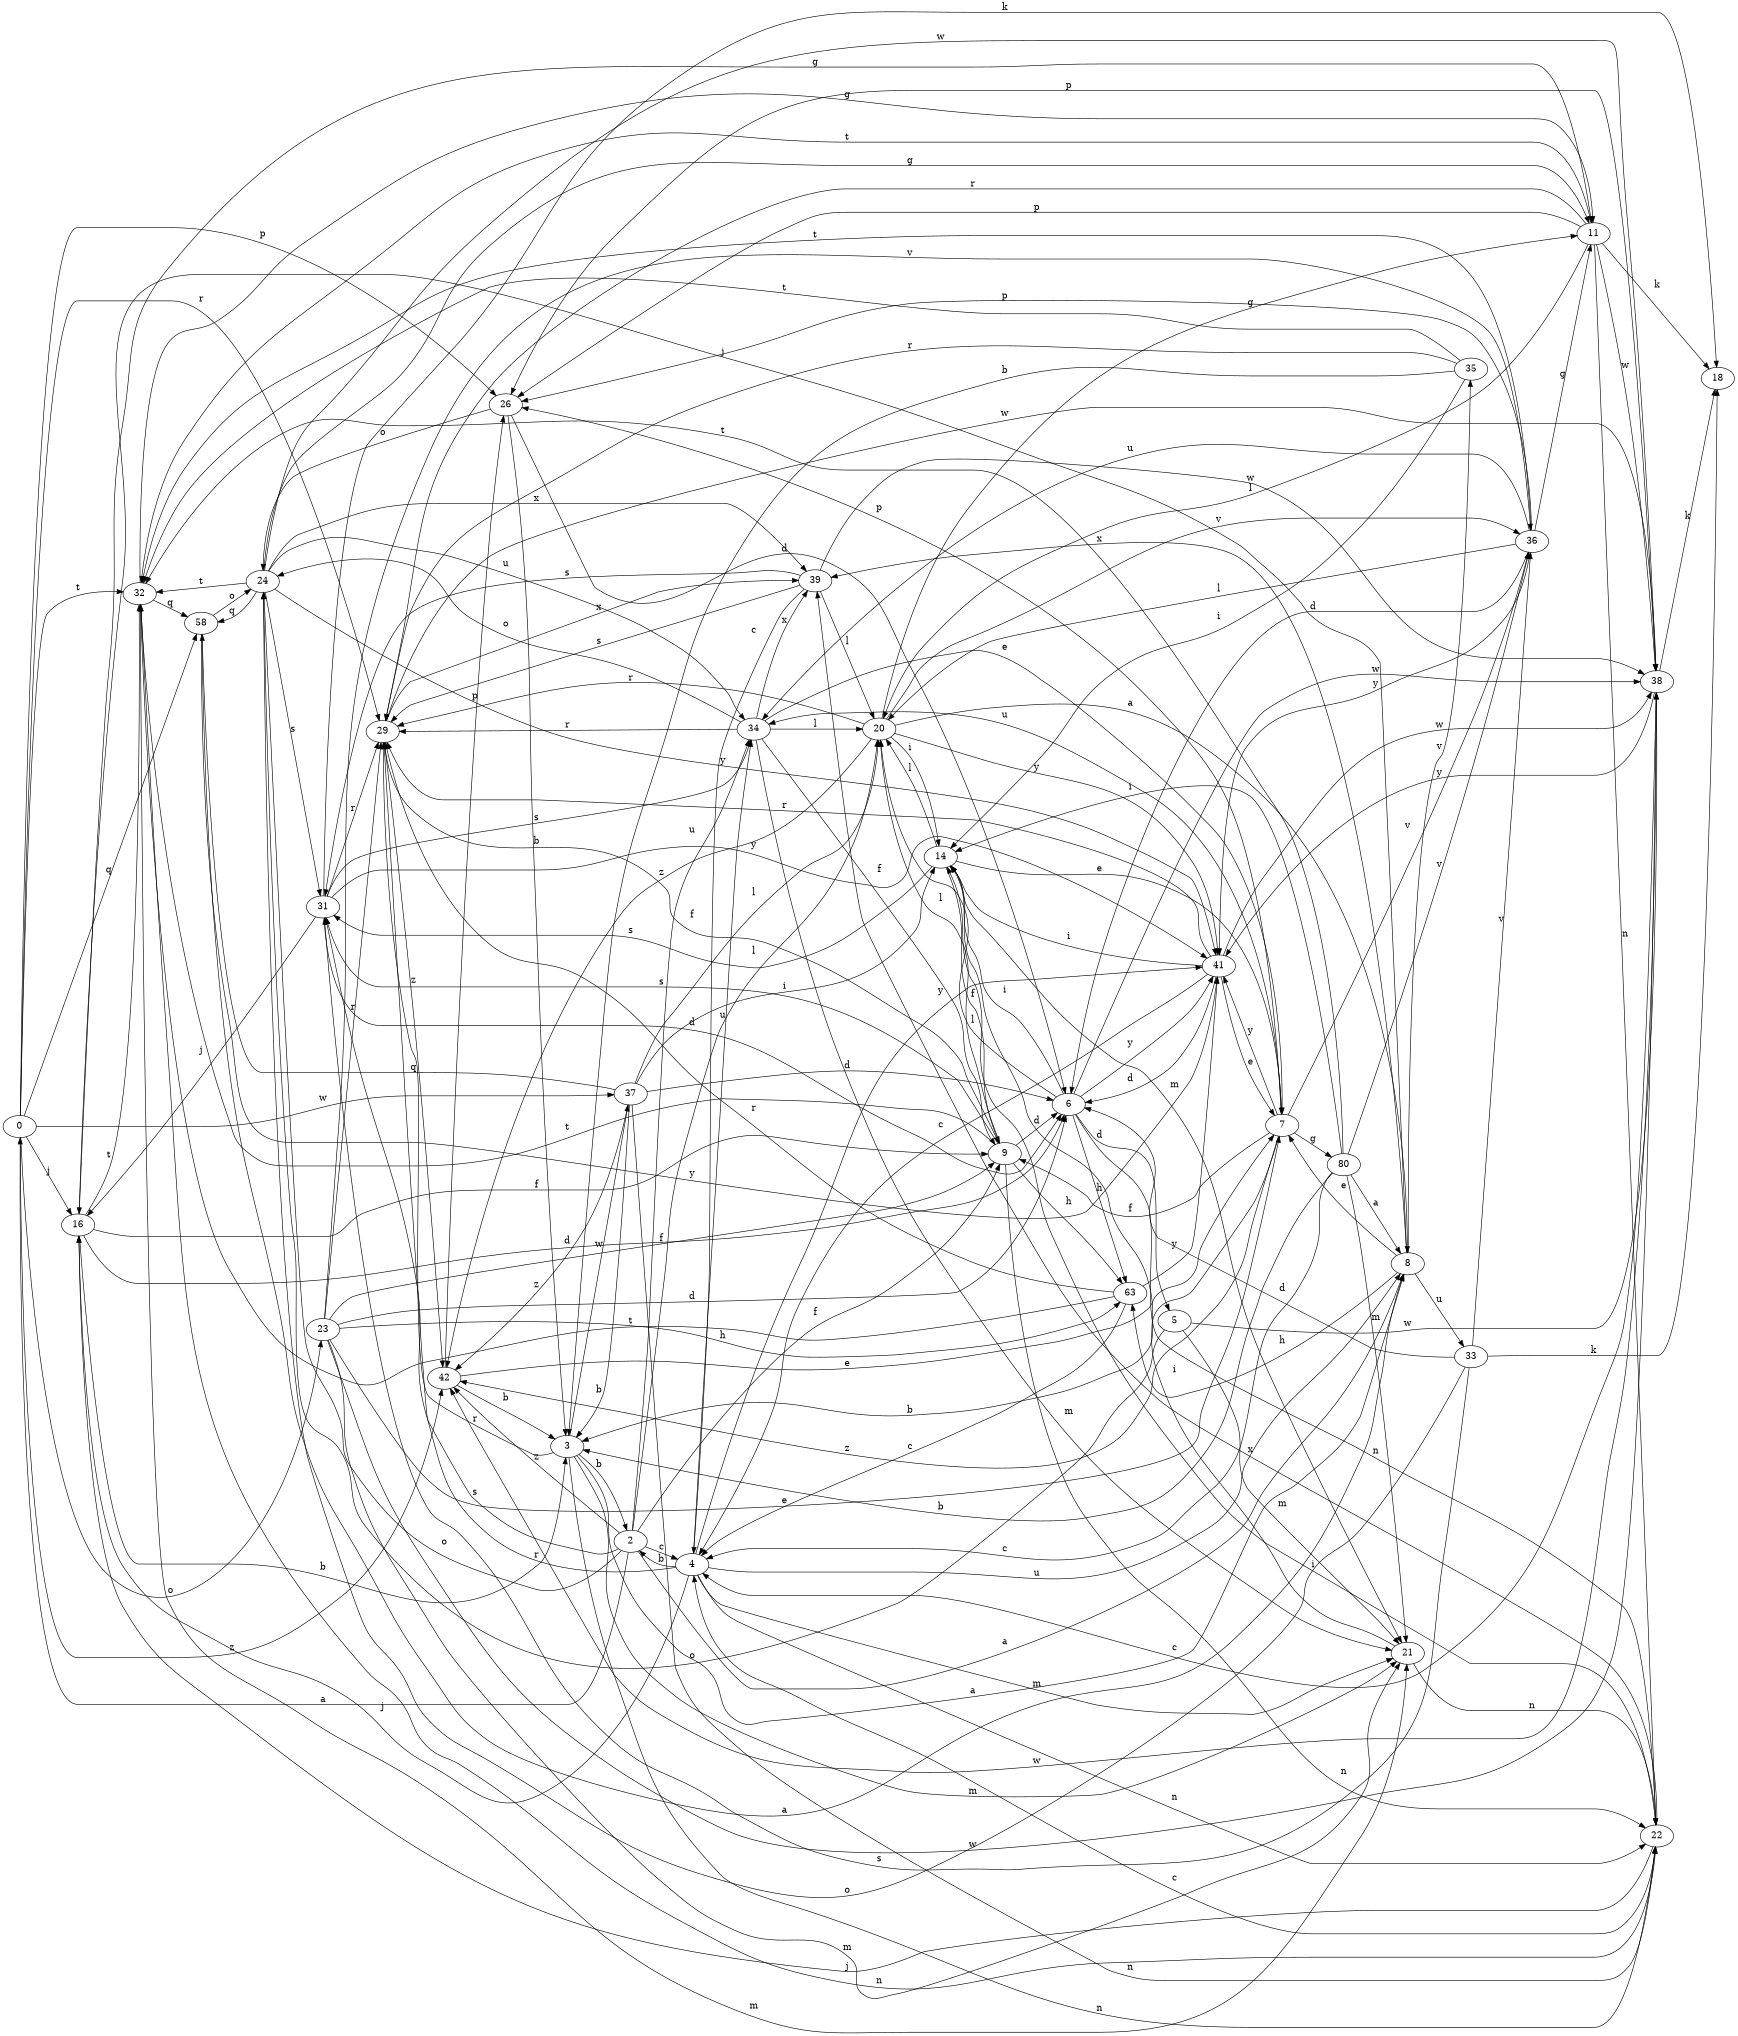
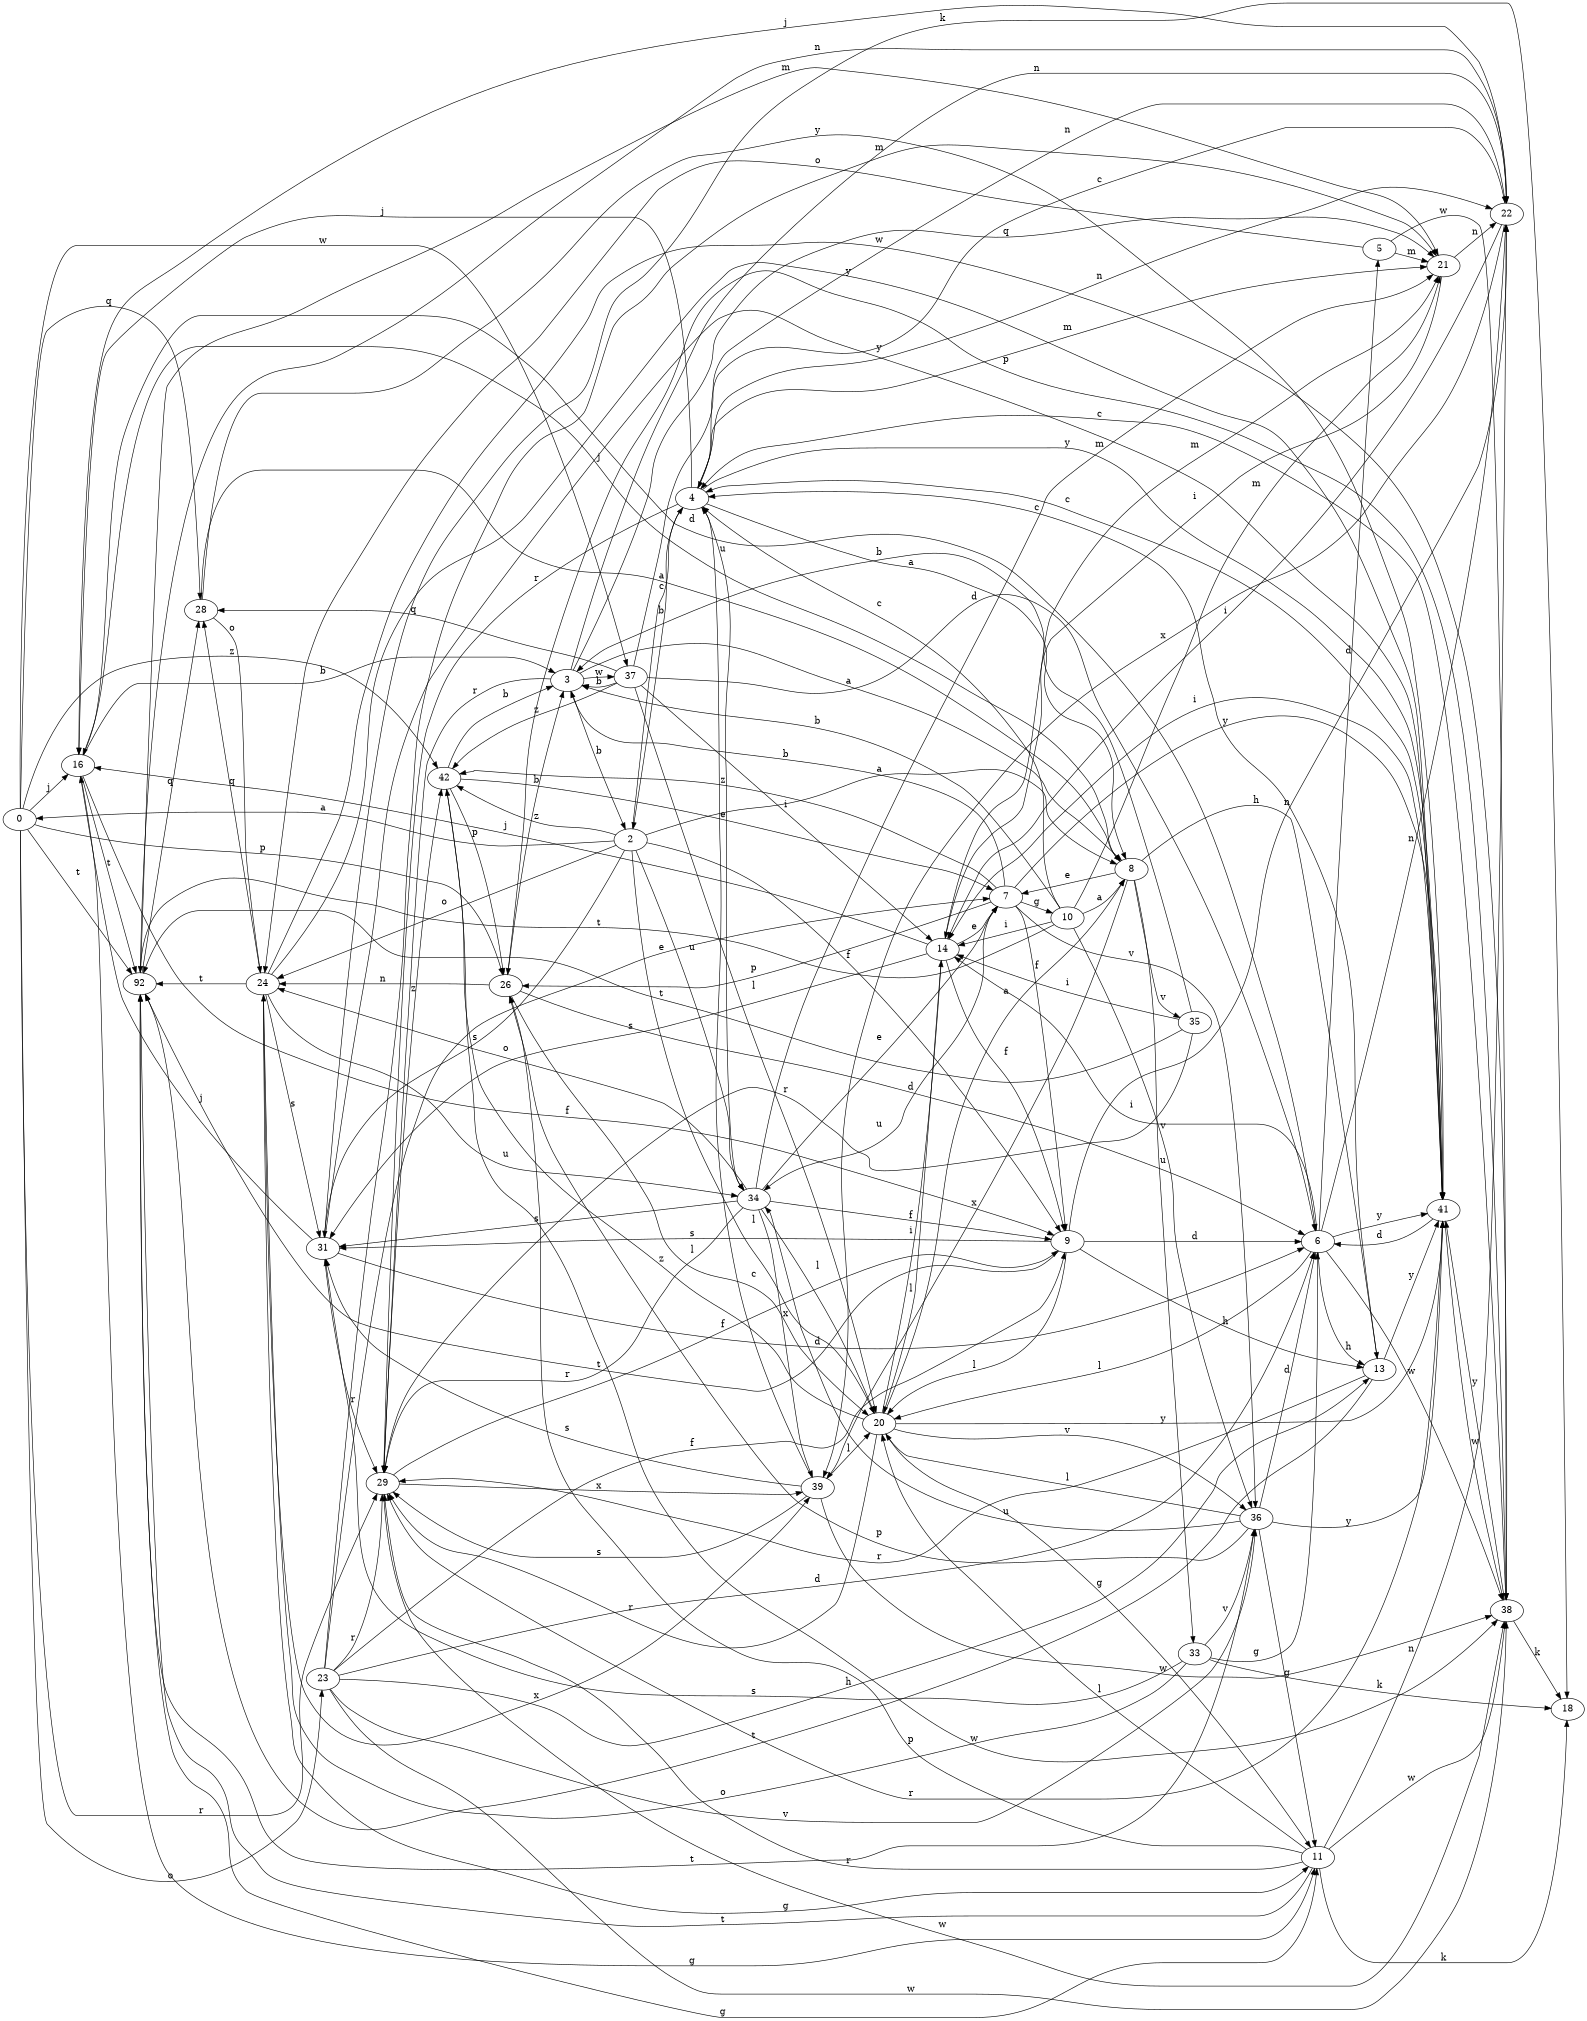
(383, 433) -> (383, 979)
(140, 594) -> (140, 984)
(201, 623) -> (201, 610)
(539, 823) -> (551, 1222)
none -> (519, 836)
(1239, 1047) -> none
(1344, 1165) -> (1068, 918)
none -> (661, 1232)
(1282, 1289) -> (1256, 1652)
(1130, 1293) -> (1379, 1370)
(1037, 1574) -> (911, 563)
(1430, 1739) -> (720, 1576)
(973, 1791) -> (1006, 232)
